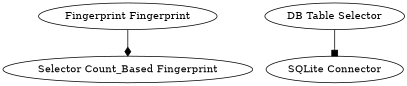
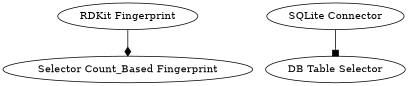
(128, 16) -> (128, 16)
(335, 39) -> (335, 39)
